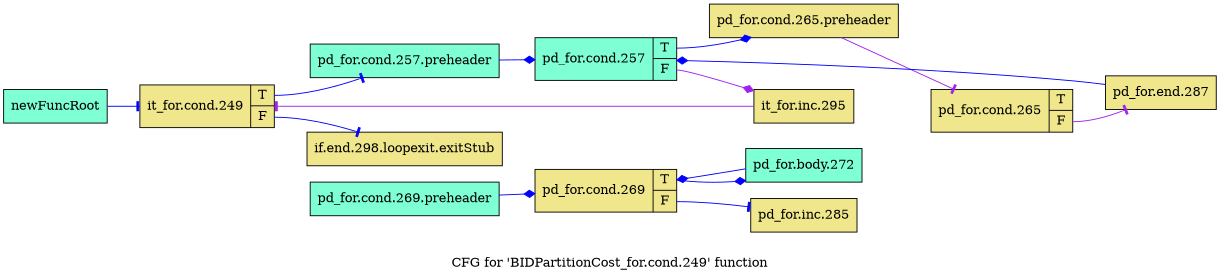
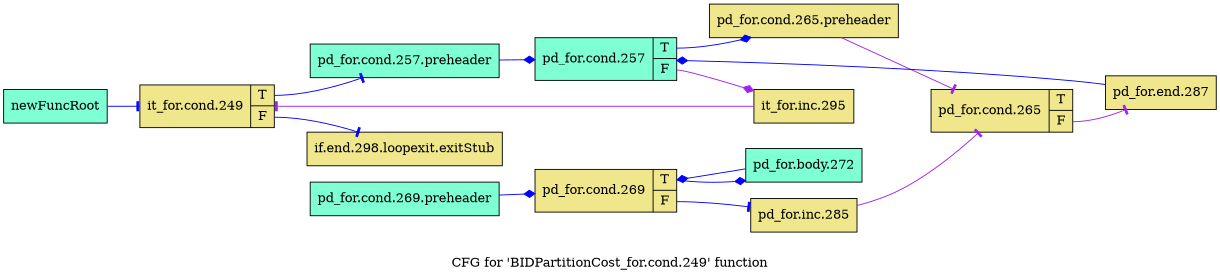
none -> (921, 178)
